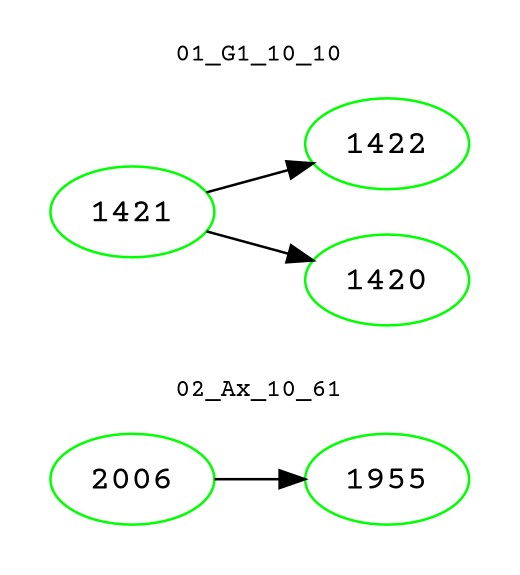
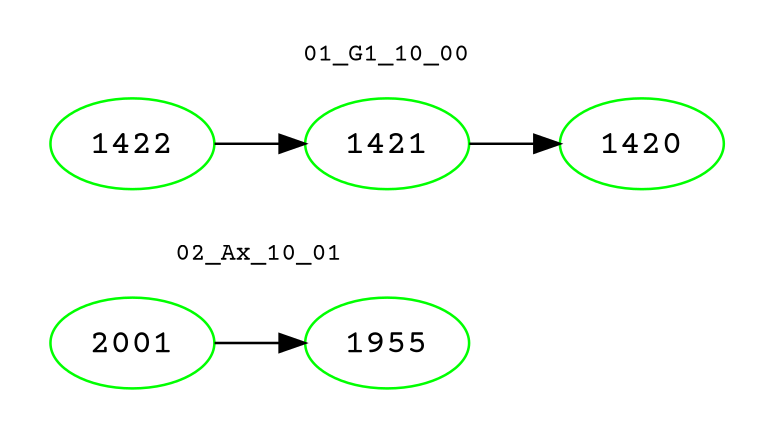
(260, 54) -> (387, 54)
(248, 181) -> (247, 144)
(260, 390) -> (260, 253)
(132, 479) -> (132, 343)
